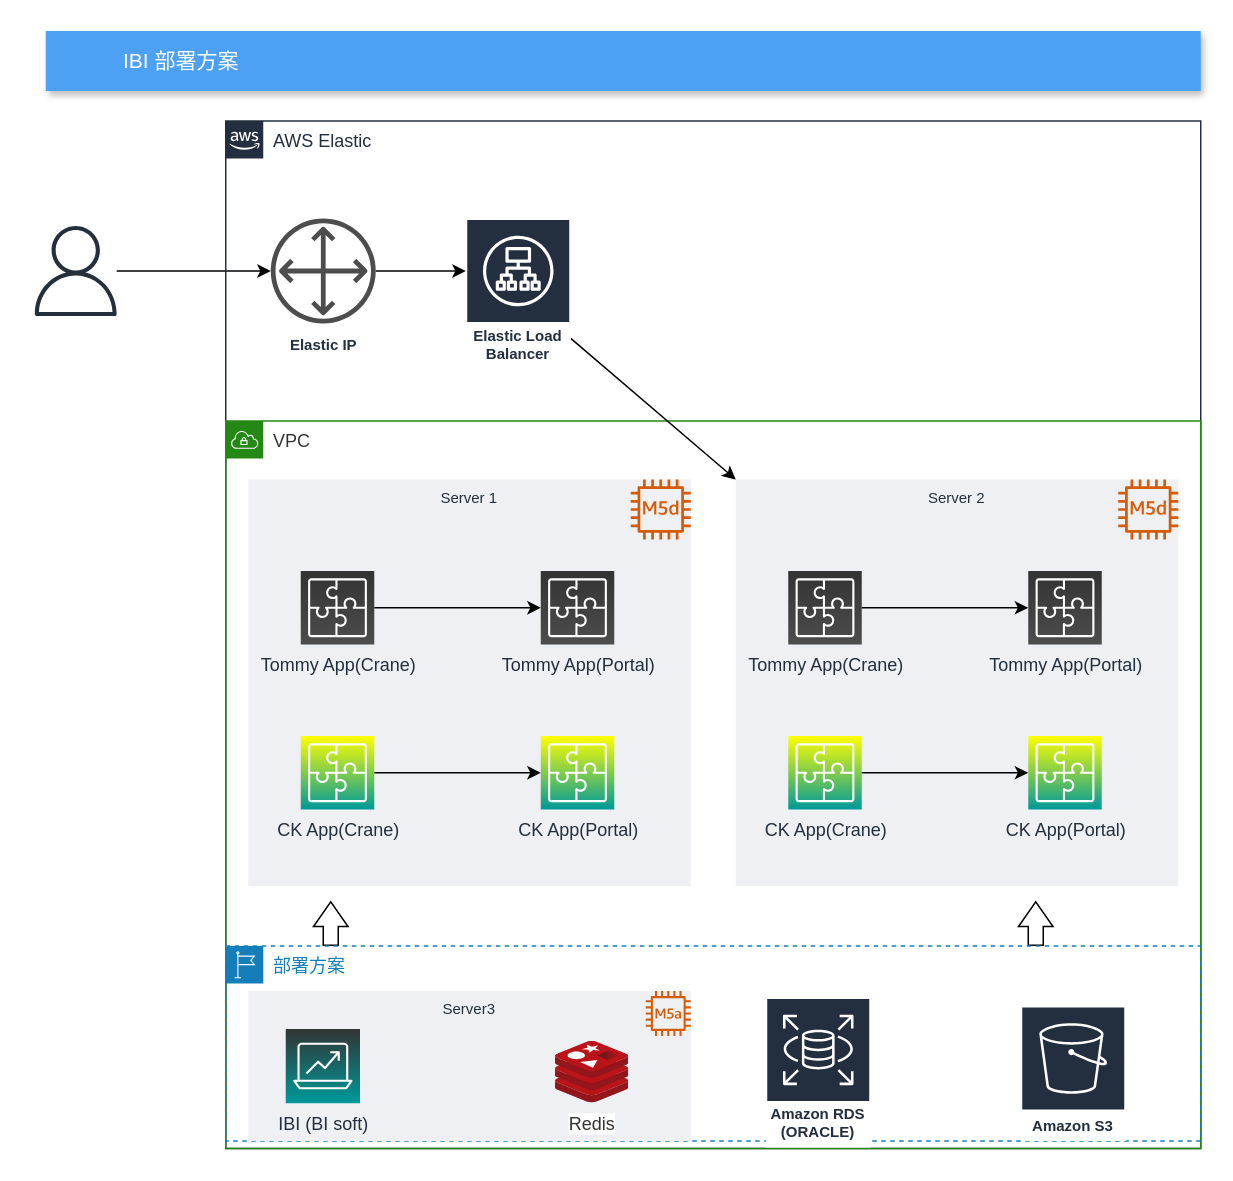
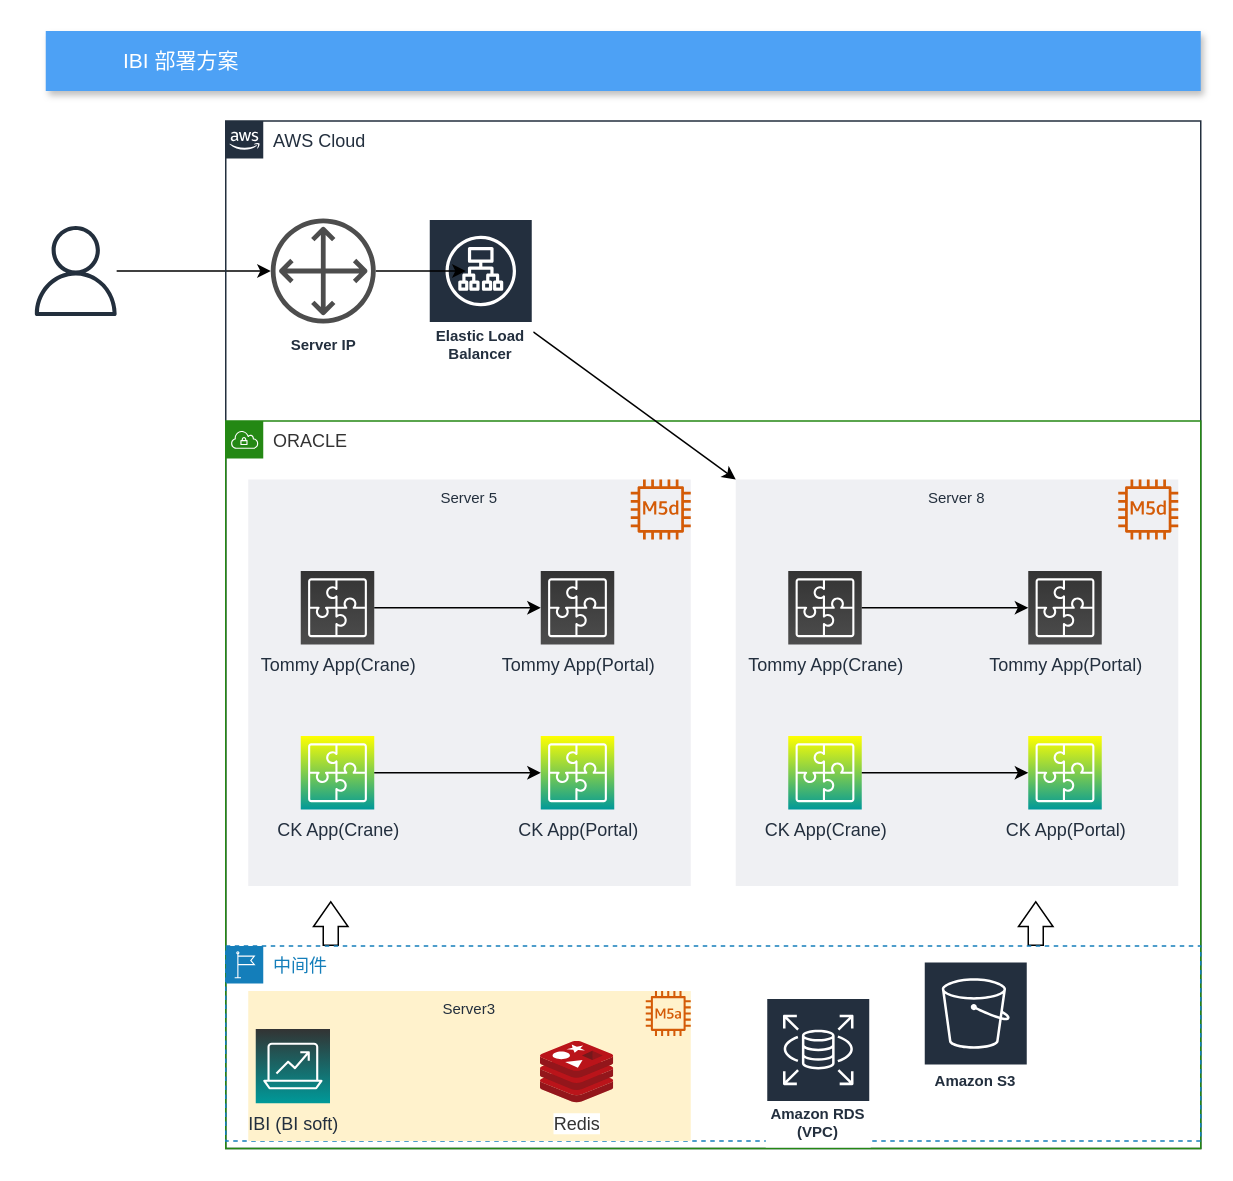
(322, 142) -> (314, 142)
(518, 293) -> (481, 293)
(324, 345) -> (324, 345)
(289, 442) -> (304, 442)
(469, 498) -> (469, 498)
(956, 498) -> (956, 498)
(310, 967) -> (301, 967)
(323, 1066) -> (293, 1066)
(470, 1066) -> (470, 1066)
(592, 1072) -> (577, 1072)
(1073, 1073) -> (976, 1028)
(818, 1123) -> (818, 1123)
